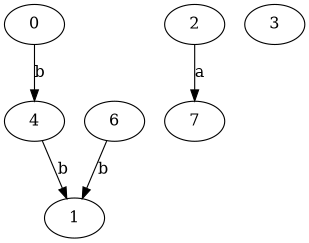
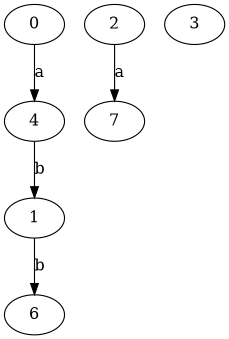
(40, 73) -> (39, 73)
(97, 165) -> (34, 261)
